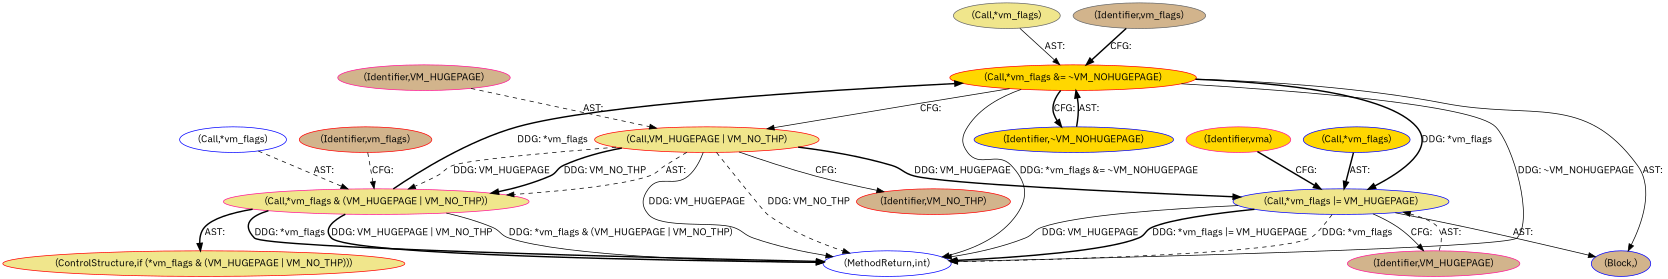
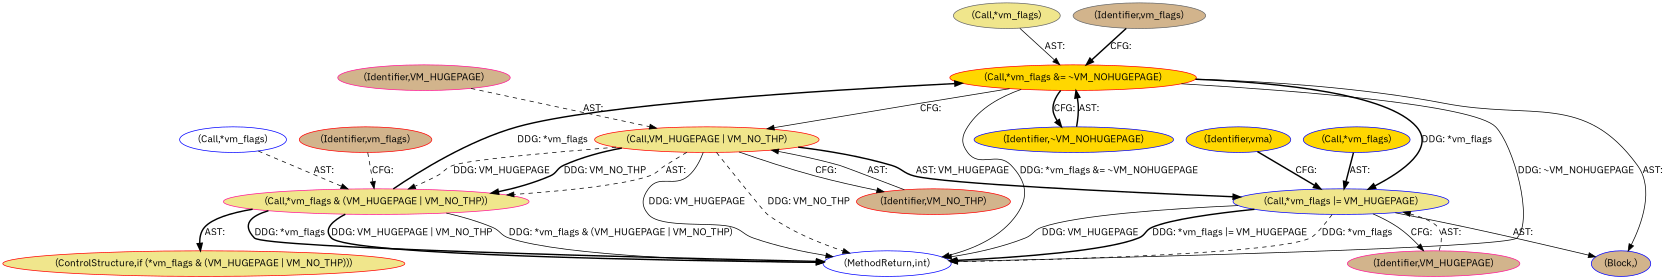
(1238, 140) -> (1238, 140)
none -> (843, 166)
(963, 171) -> (963, 171)
